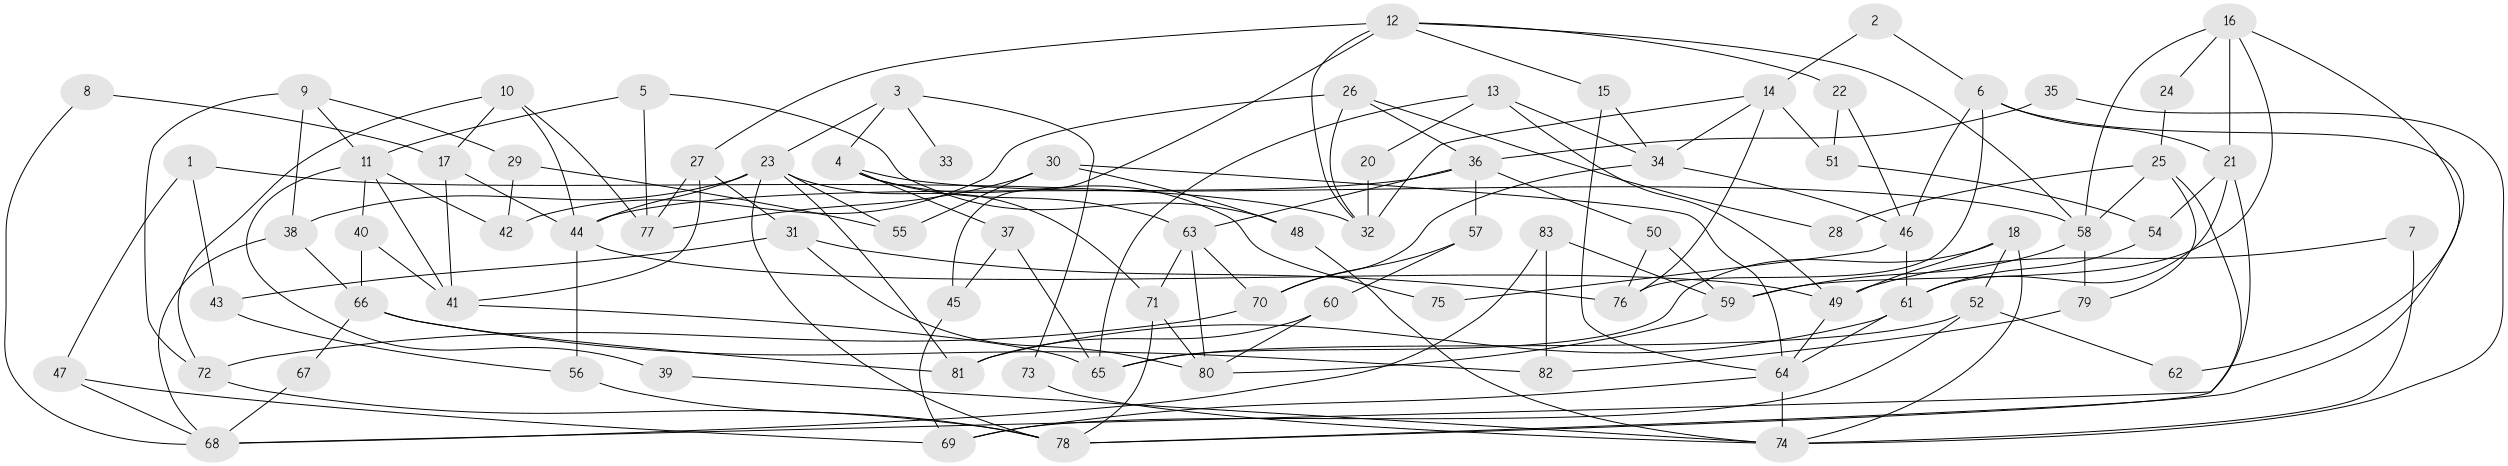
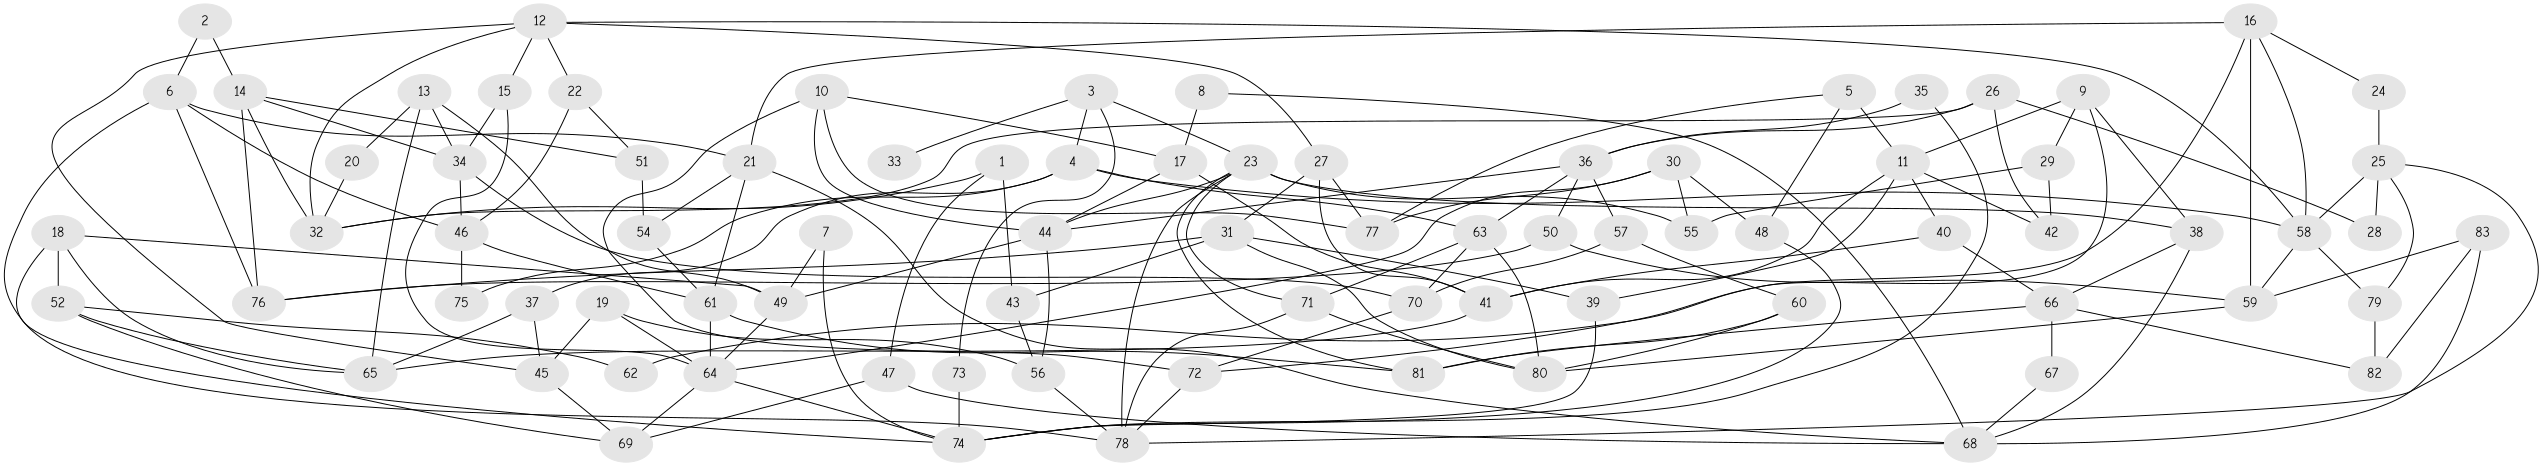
none -> (1364, 257)
none -> (603, 304)
